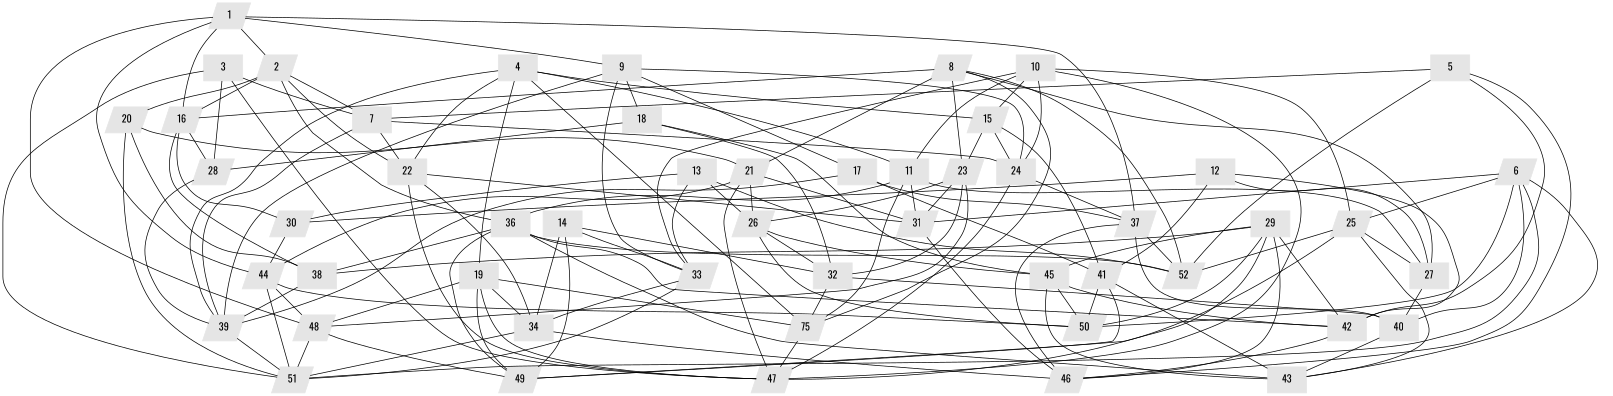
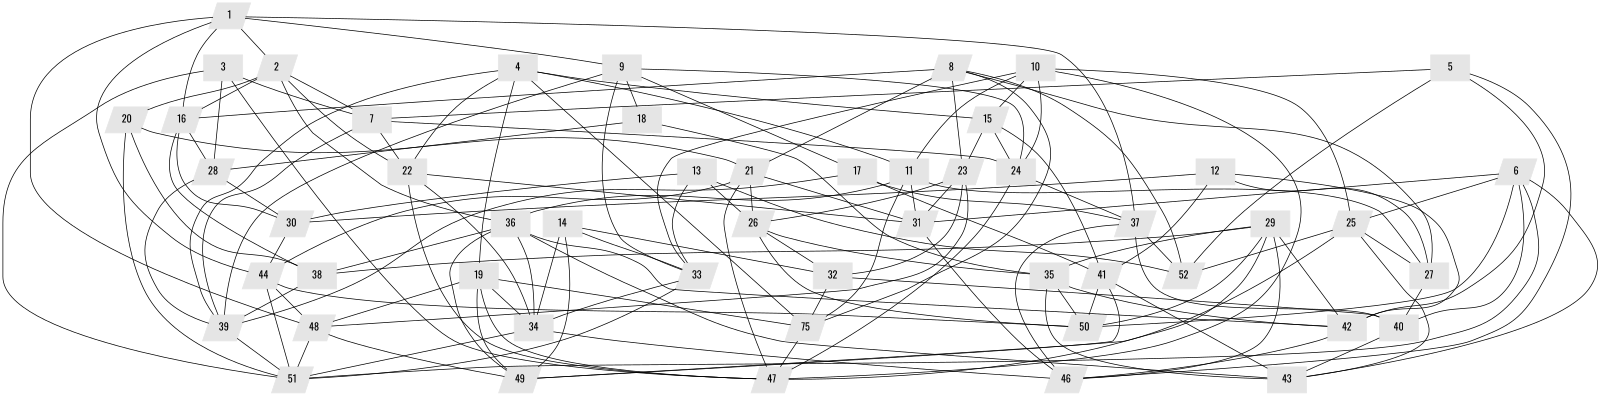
(780, 163) -> none
none -> (252, 198)
(833, 255) -> (531, 275)
(1049, 276) -> (1049, 276)
